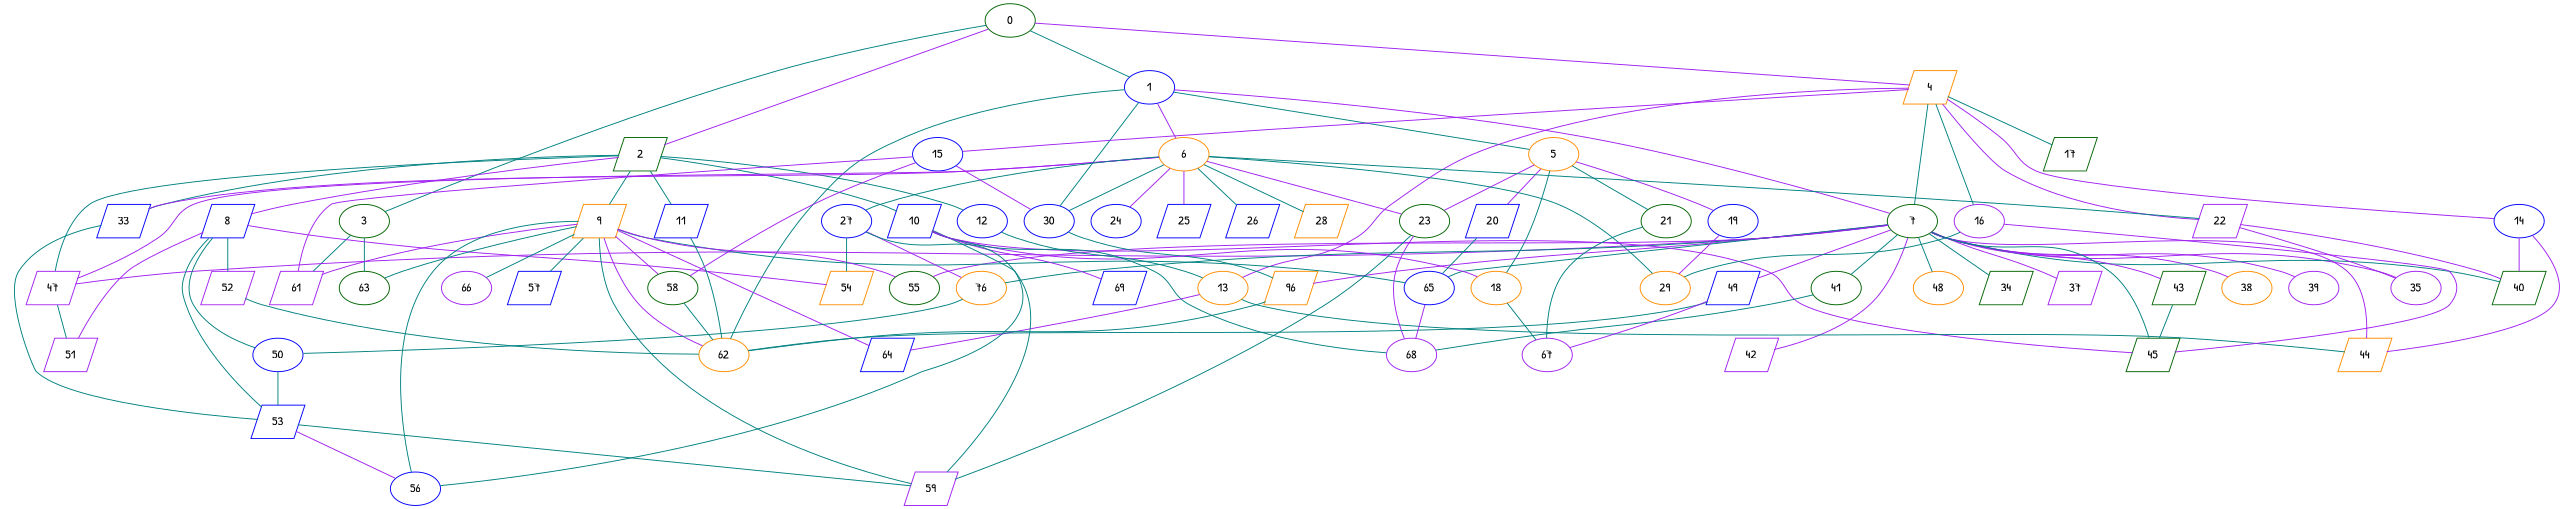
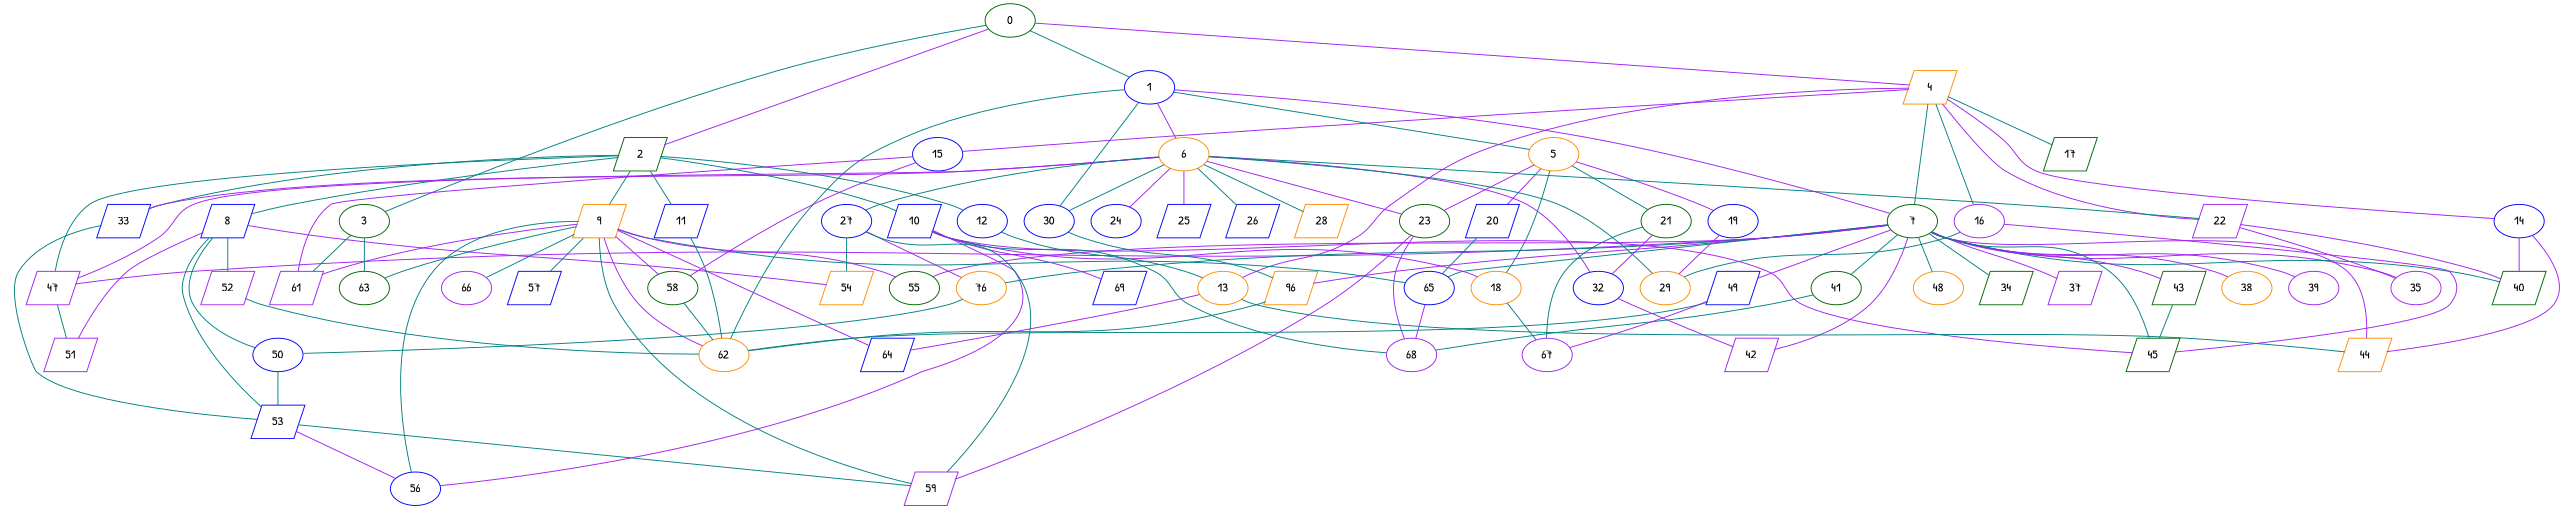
(993, 188) -> none
(370, 191) -> (370, 191)
none -> (1598, 288)
(1194, 377) -> (1194, 377)
(807, 414) -> (807, 414)
